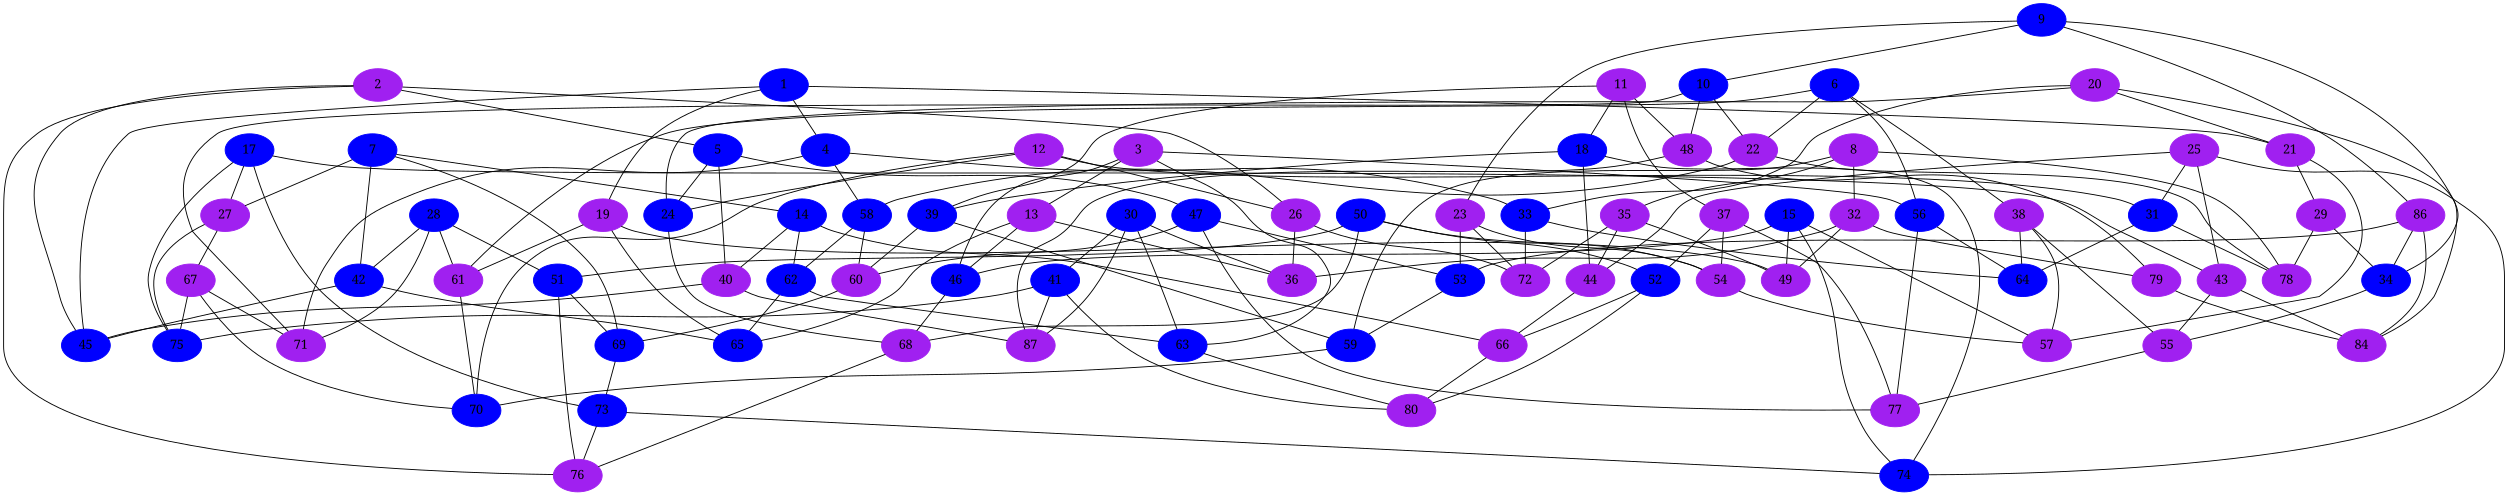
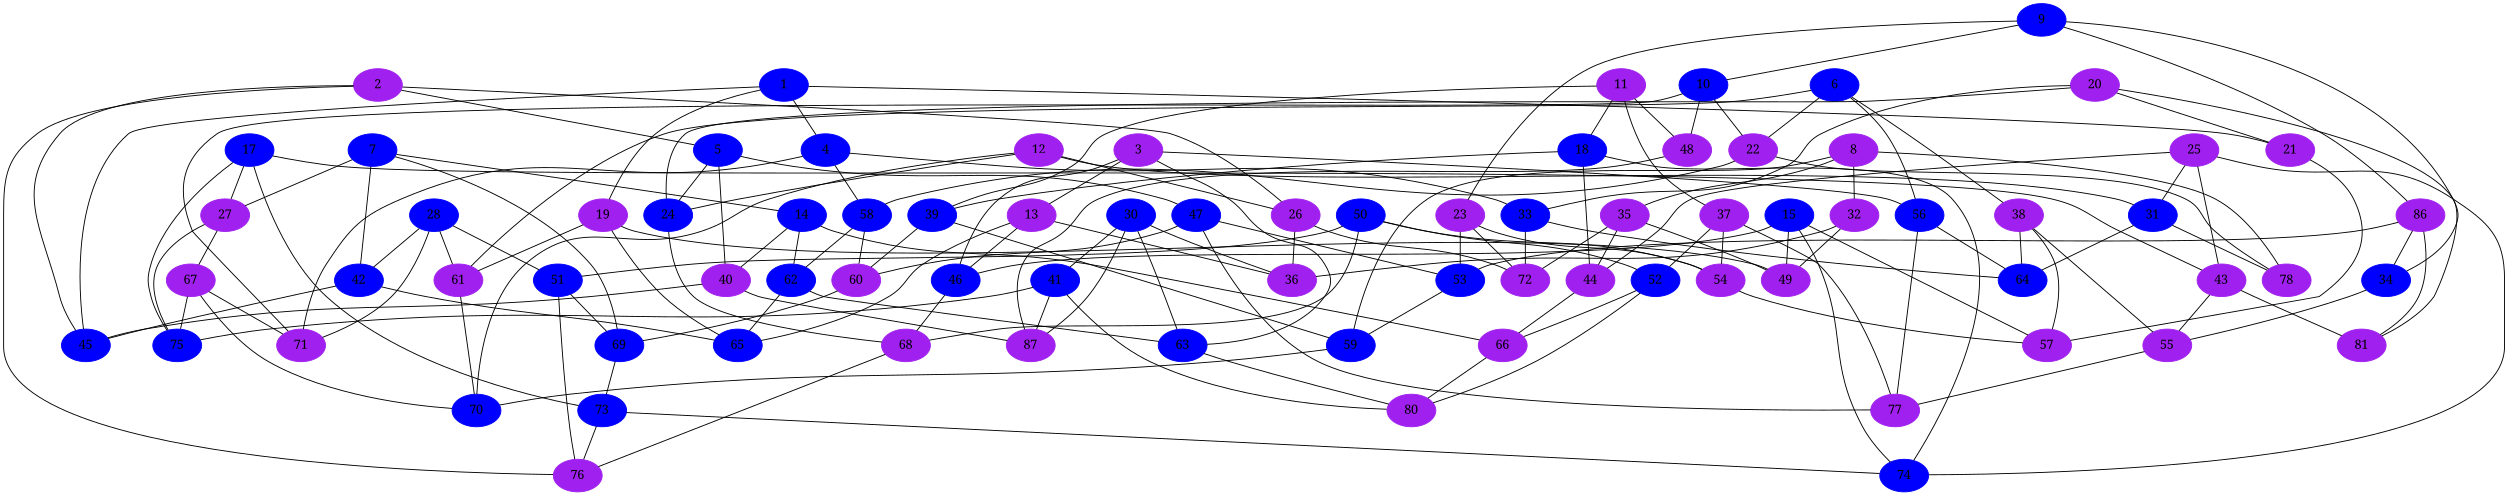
(2321, 215) -> none
(2156, 280) -> none
(2362, 345) -> (2362, 345)
